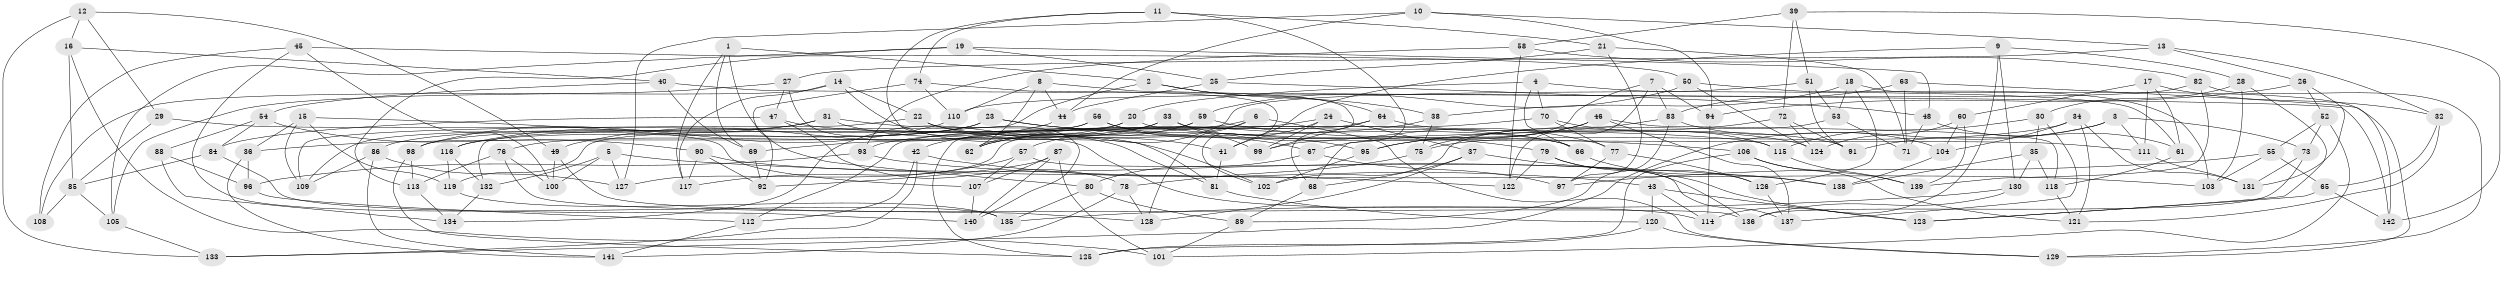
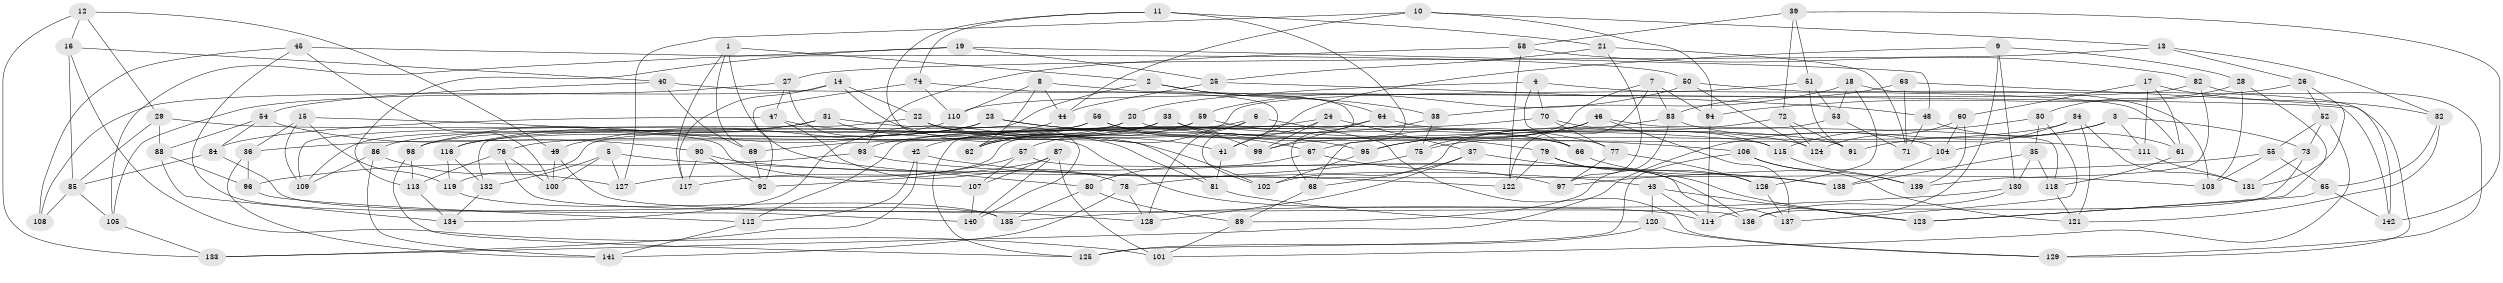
none -> (159, 132)
